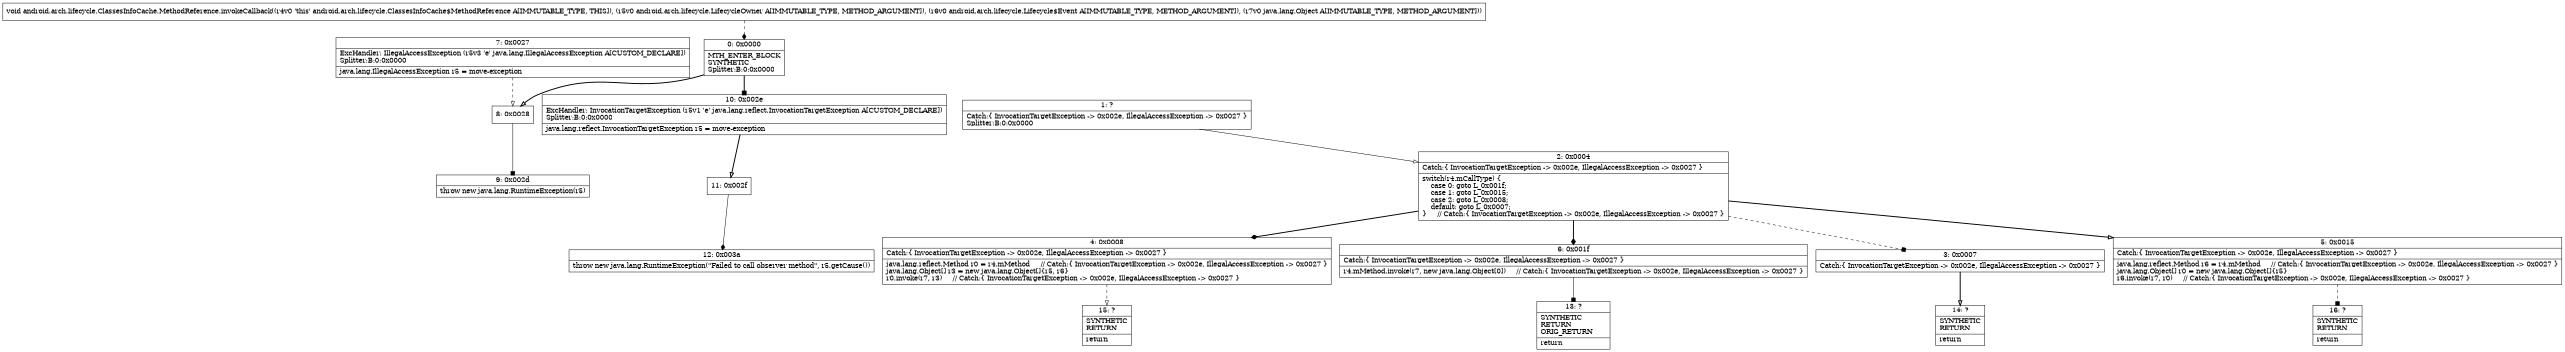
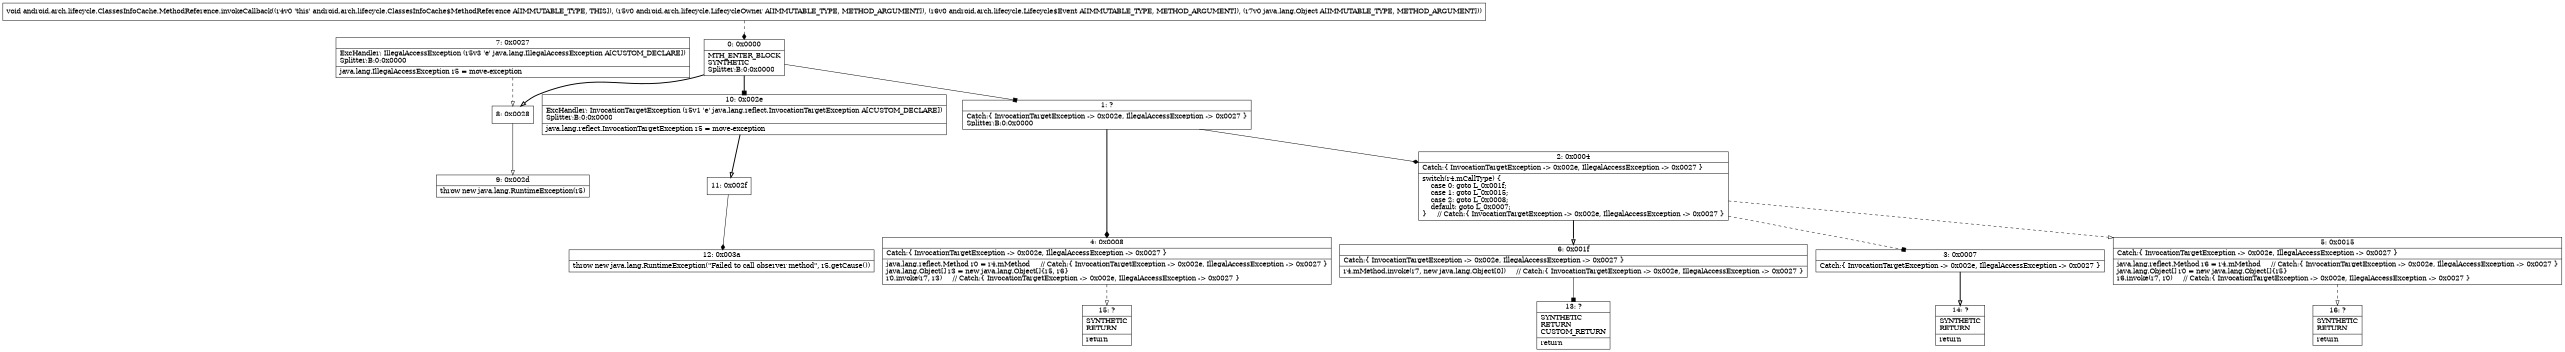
none -> (898, 82)
(1307, 145) -> (1307, 145)
(513, 147) -> (513, 147)
(1918, 219) -> (1918, 219)
(1338, 224) -> (1107, 180)
(1573, 229) -> (1573, 229)
(2338, 292) -> (2338, 292)
(1567, 332) -> (1573, 332)
